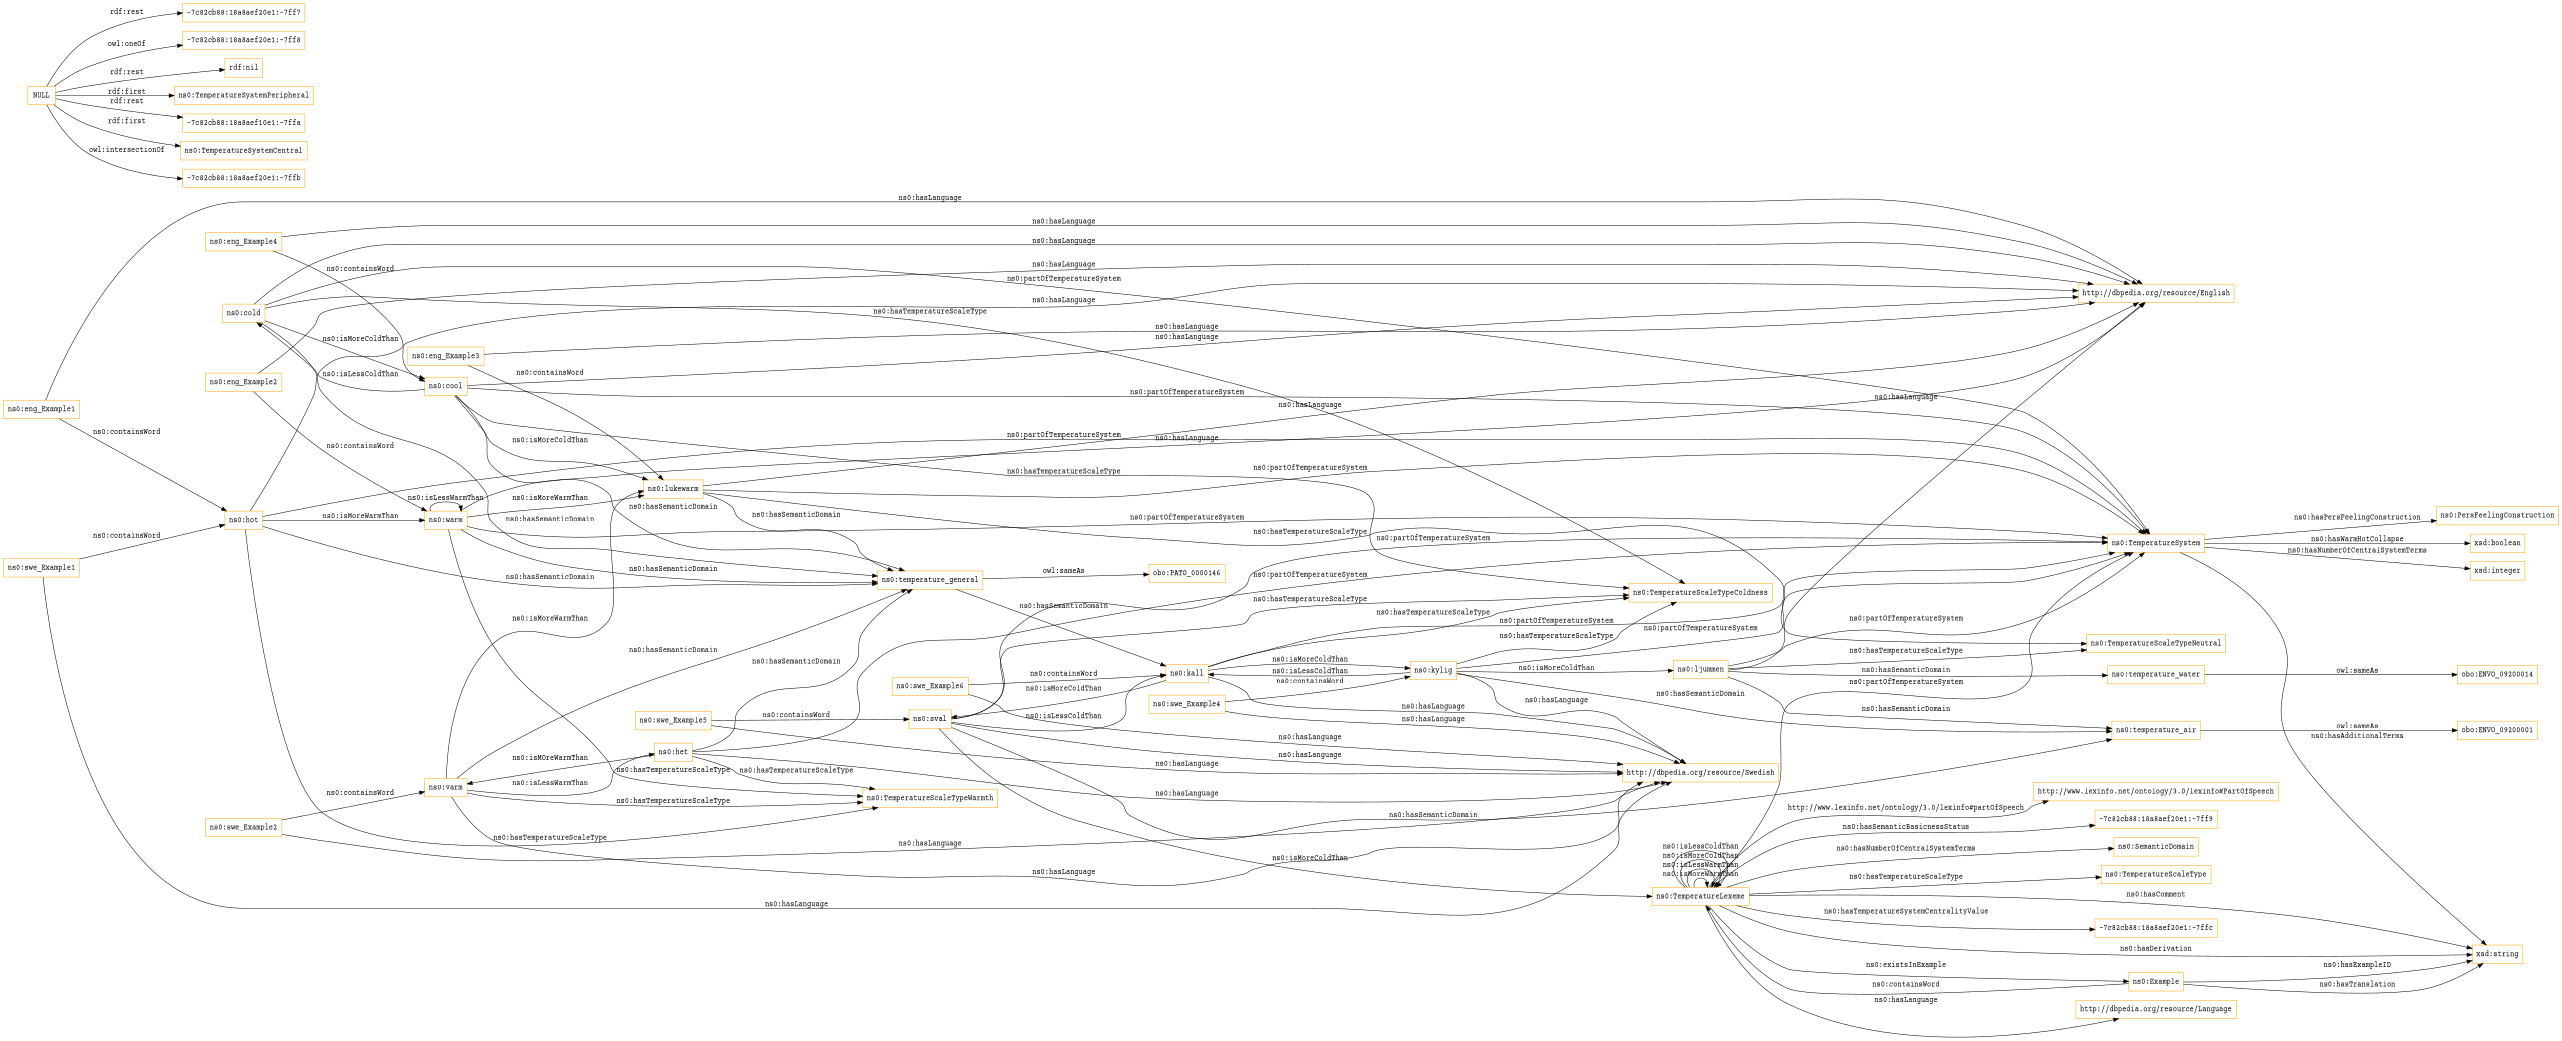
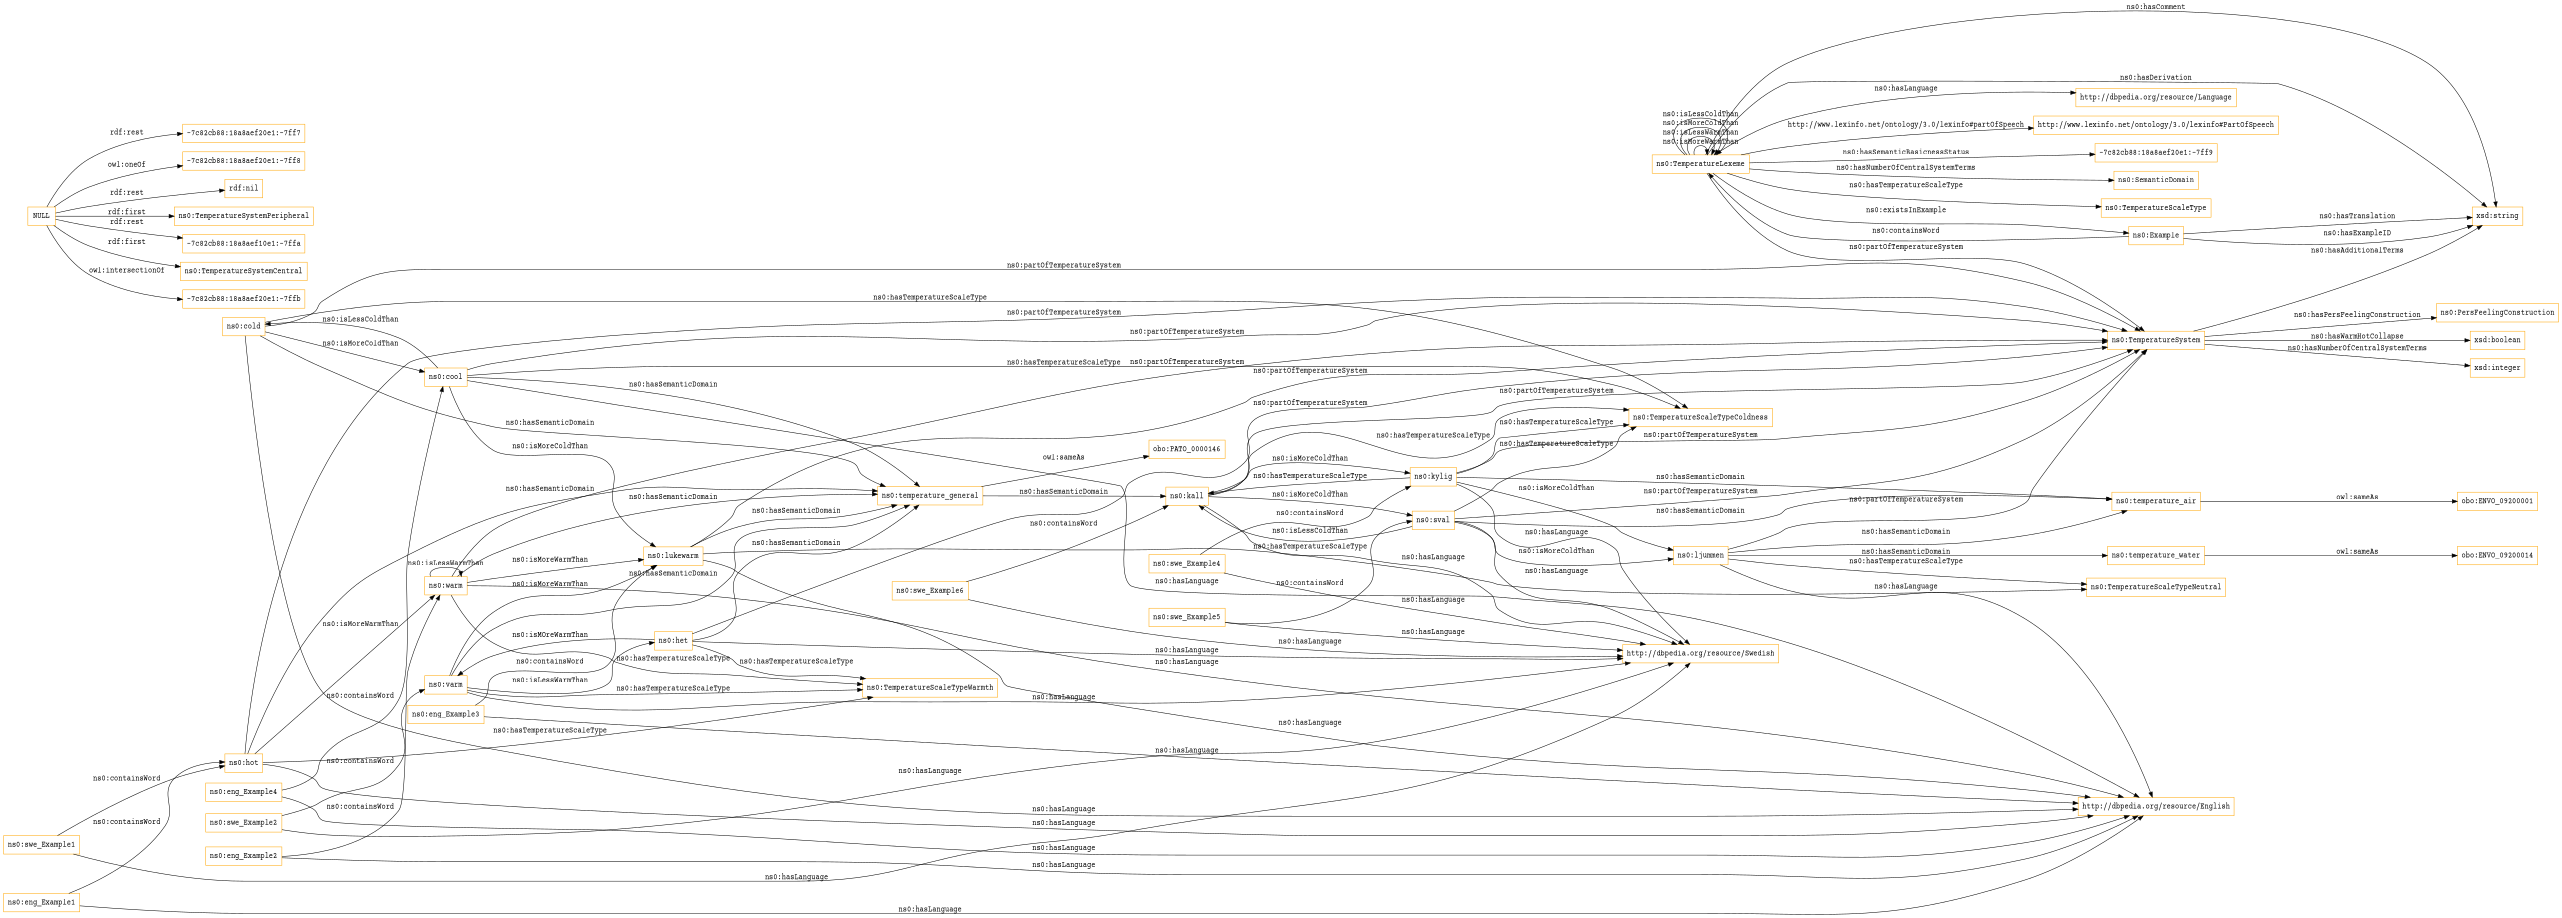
(1310, 671) -> (1310, 476)
(1258, 863) -> (1553, 565)
(2156, 928) -> none
